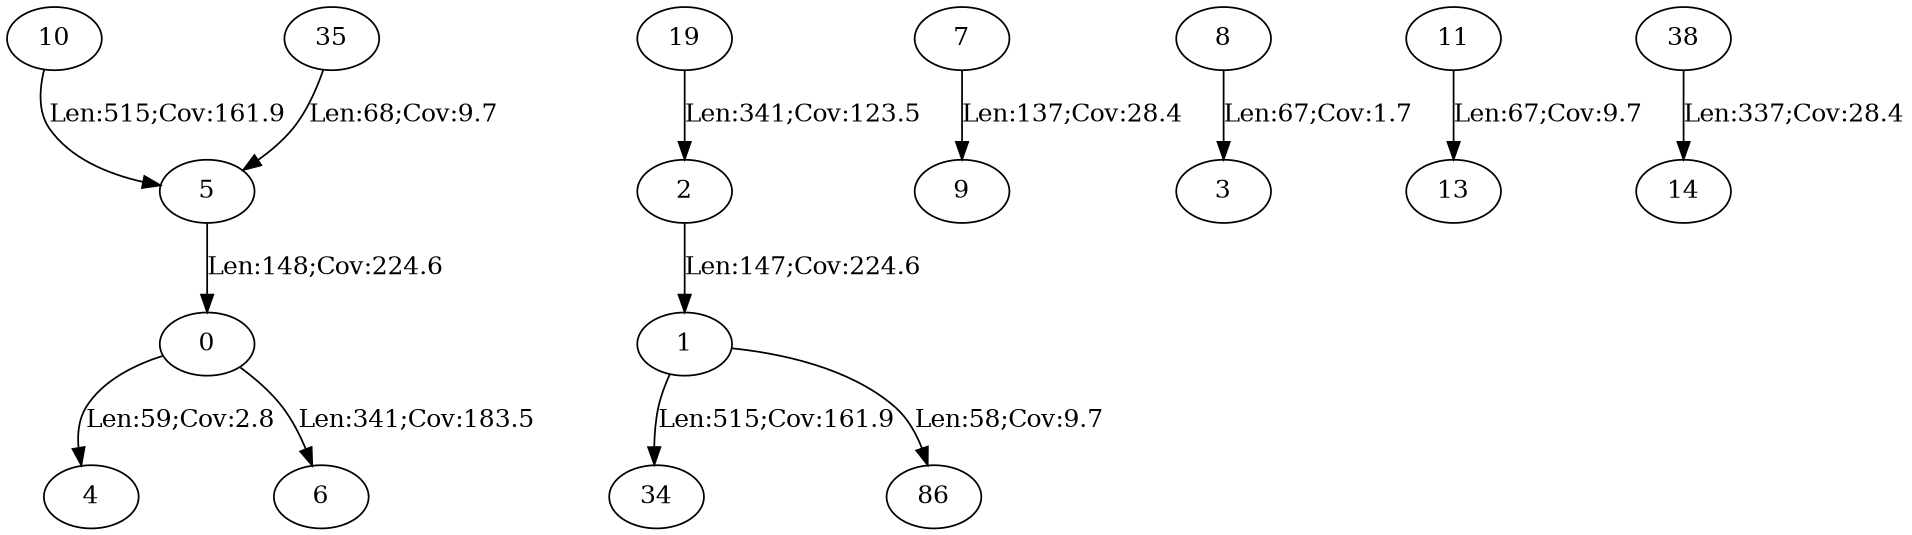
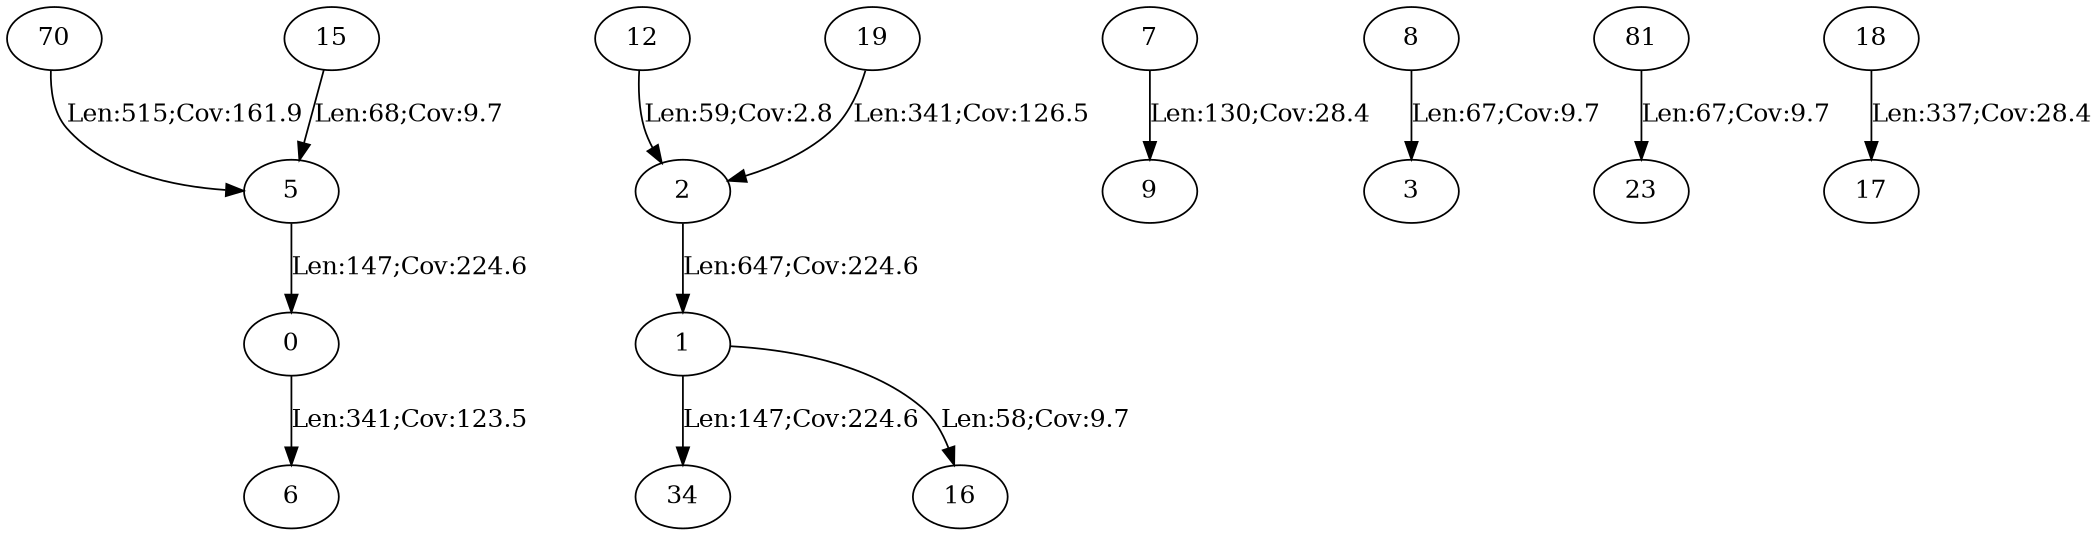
(54, 39) -> (54, 39)
(332, 39) -> (332, 39)
none -> (643, 39)
(1454, 39) -> (1641, 39)
(1684, 39) -> (1871, 39)
(803, 115) -> (972, 115)
(1073, 115) -> (1260, 115)
(1318, 115) -> (1506, 115)
(1454, 191) -> (1641, 191)
(1684, 191) -> (1871, 191)
(326, 268) -> (410, 268)
(803, 268) -> (801, 268)
(417, 420) -> (410, 420)
(777, 420) -> (801, 420)
(91, 497) -> none
(934, 497) -> (960, 497)
